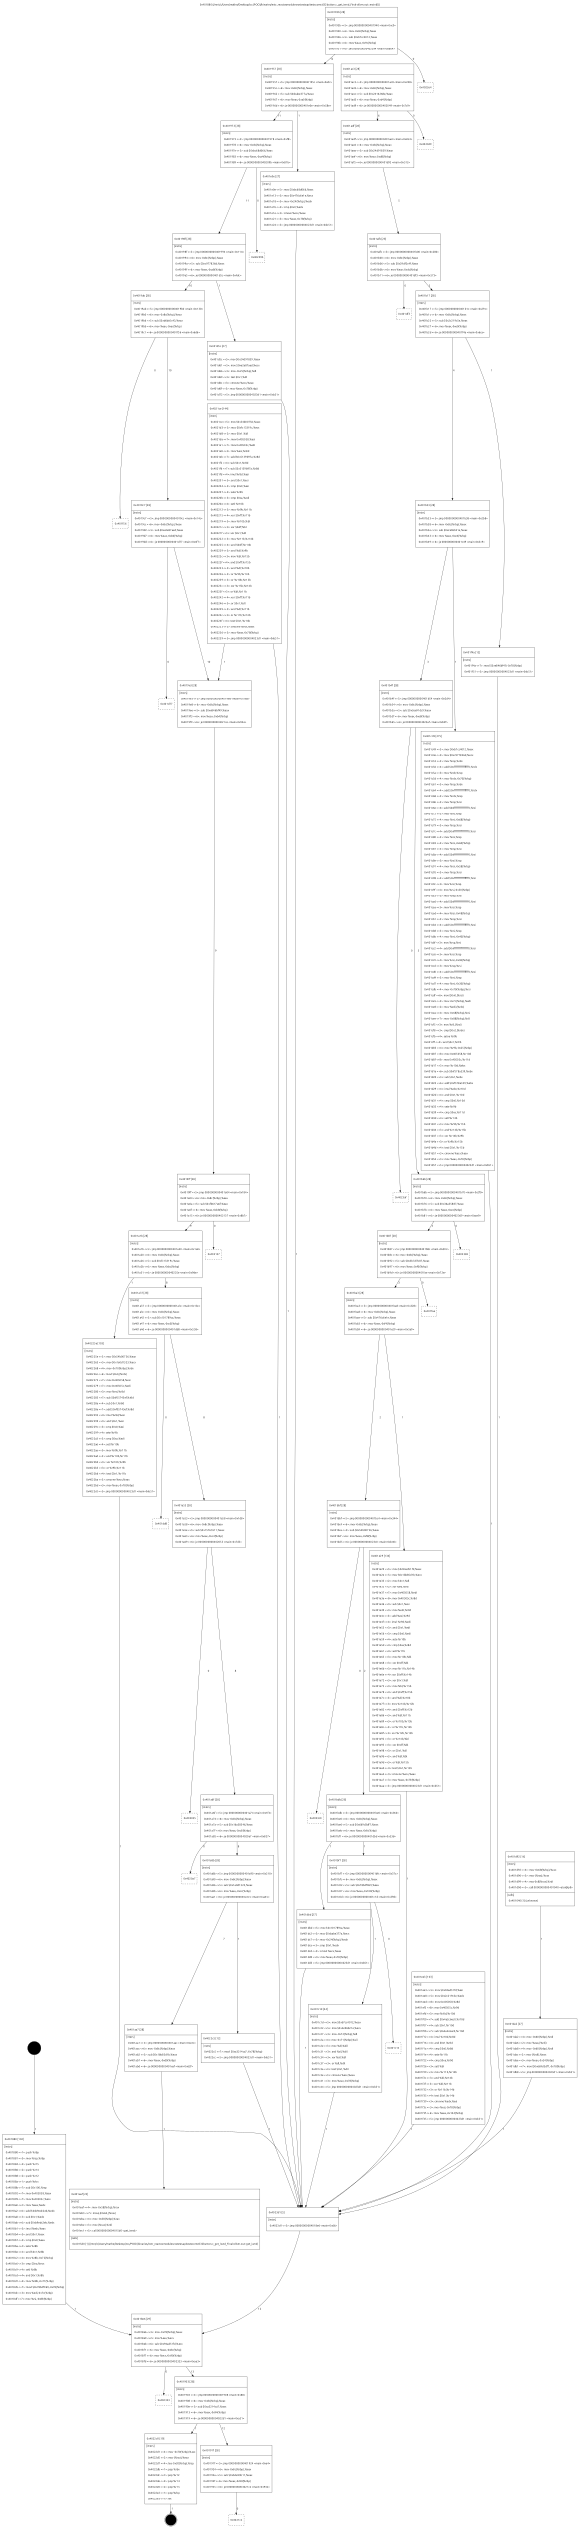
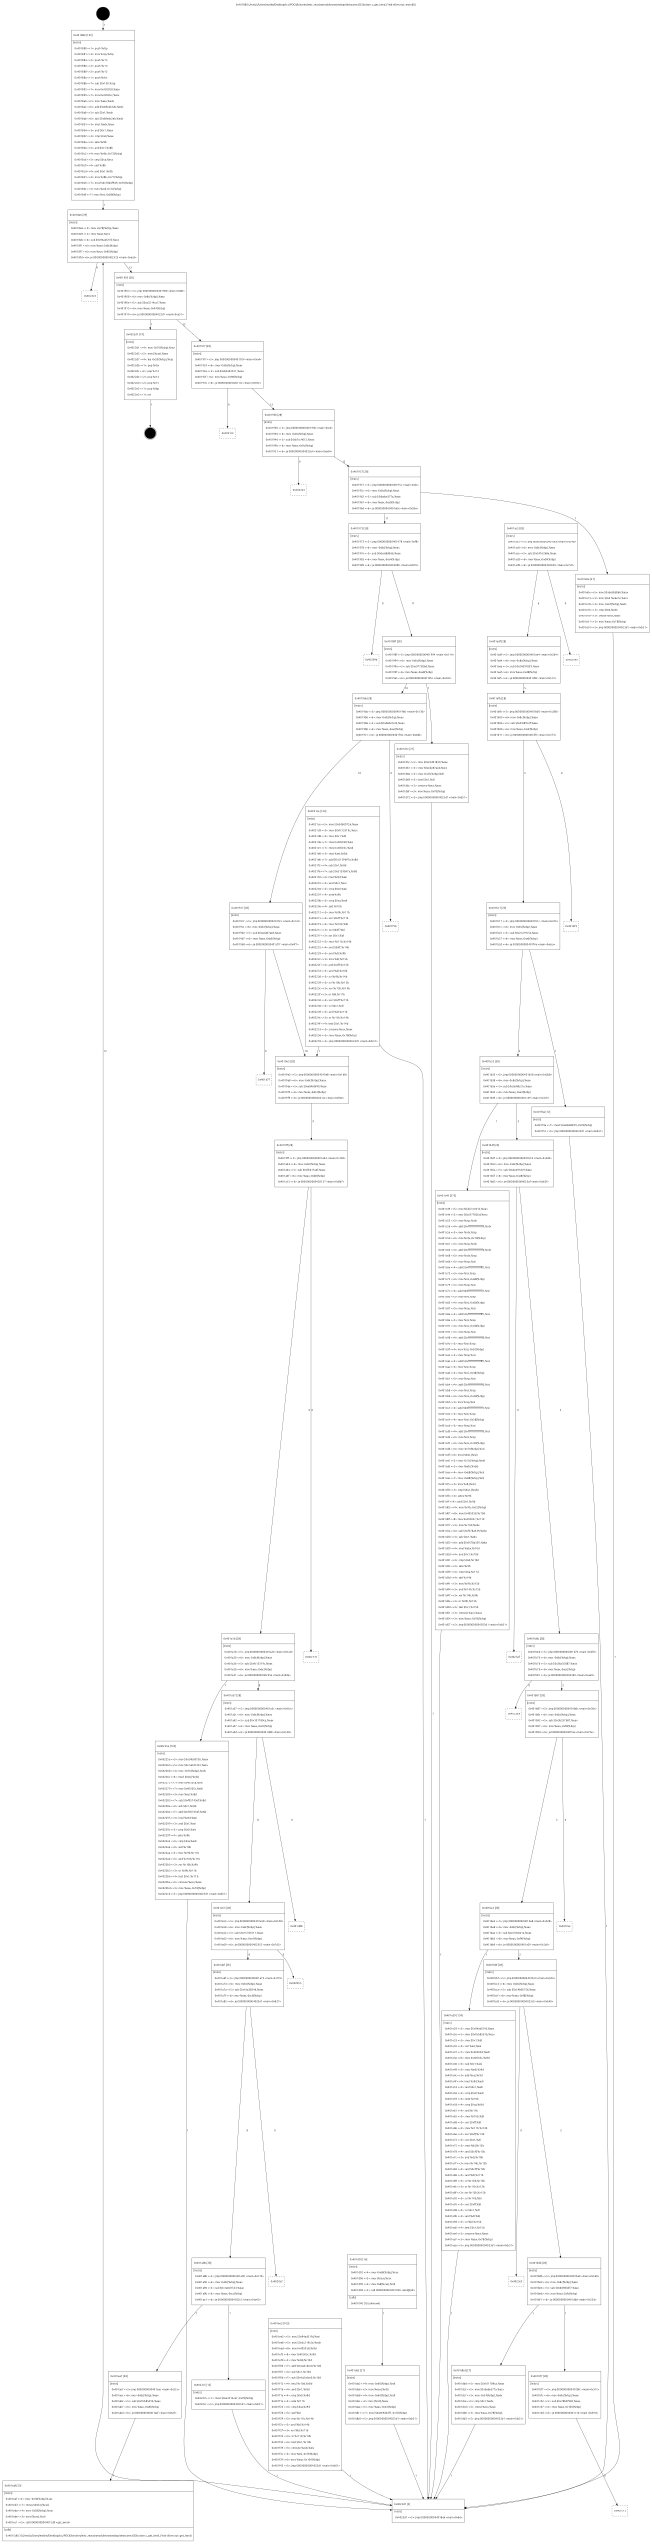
none -> (262, 398)
(345, 2048) -> none
